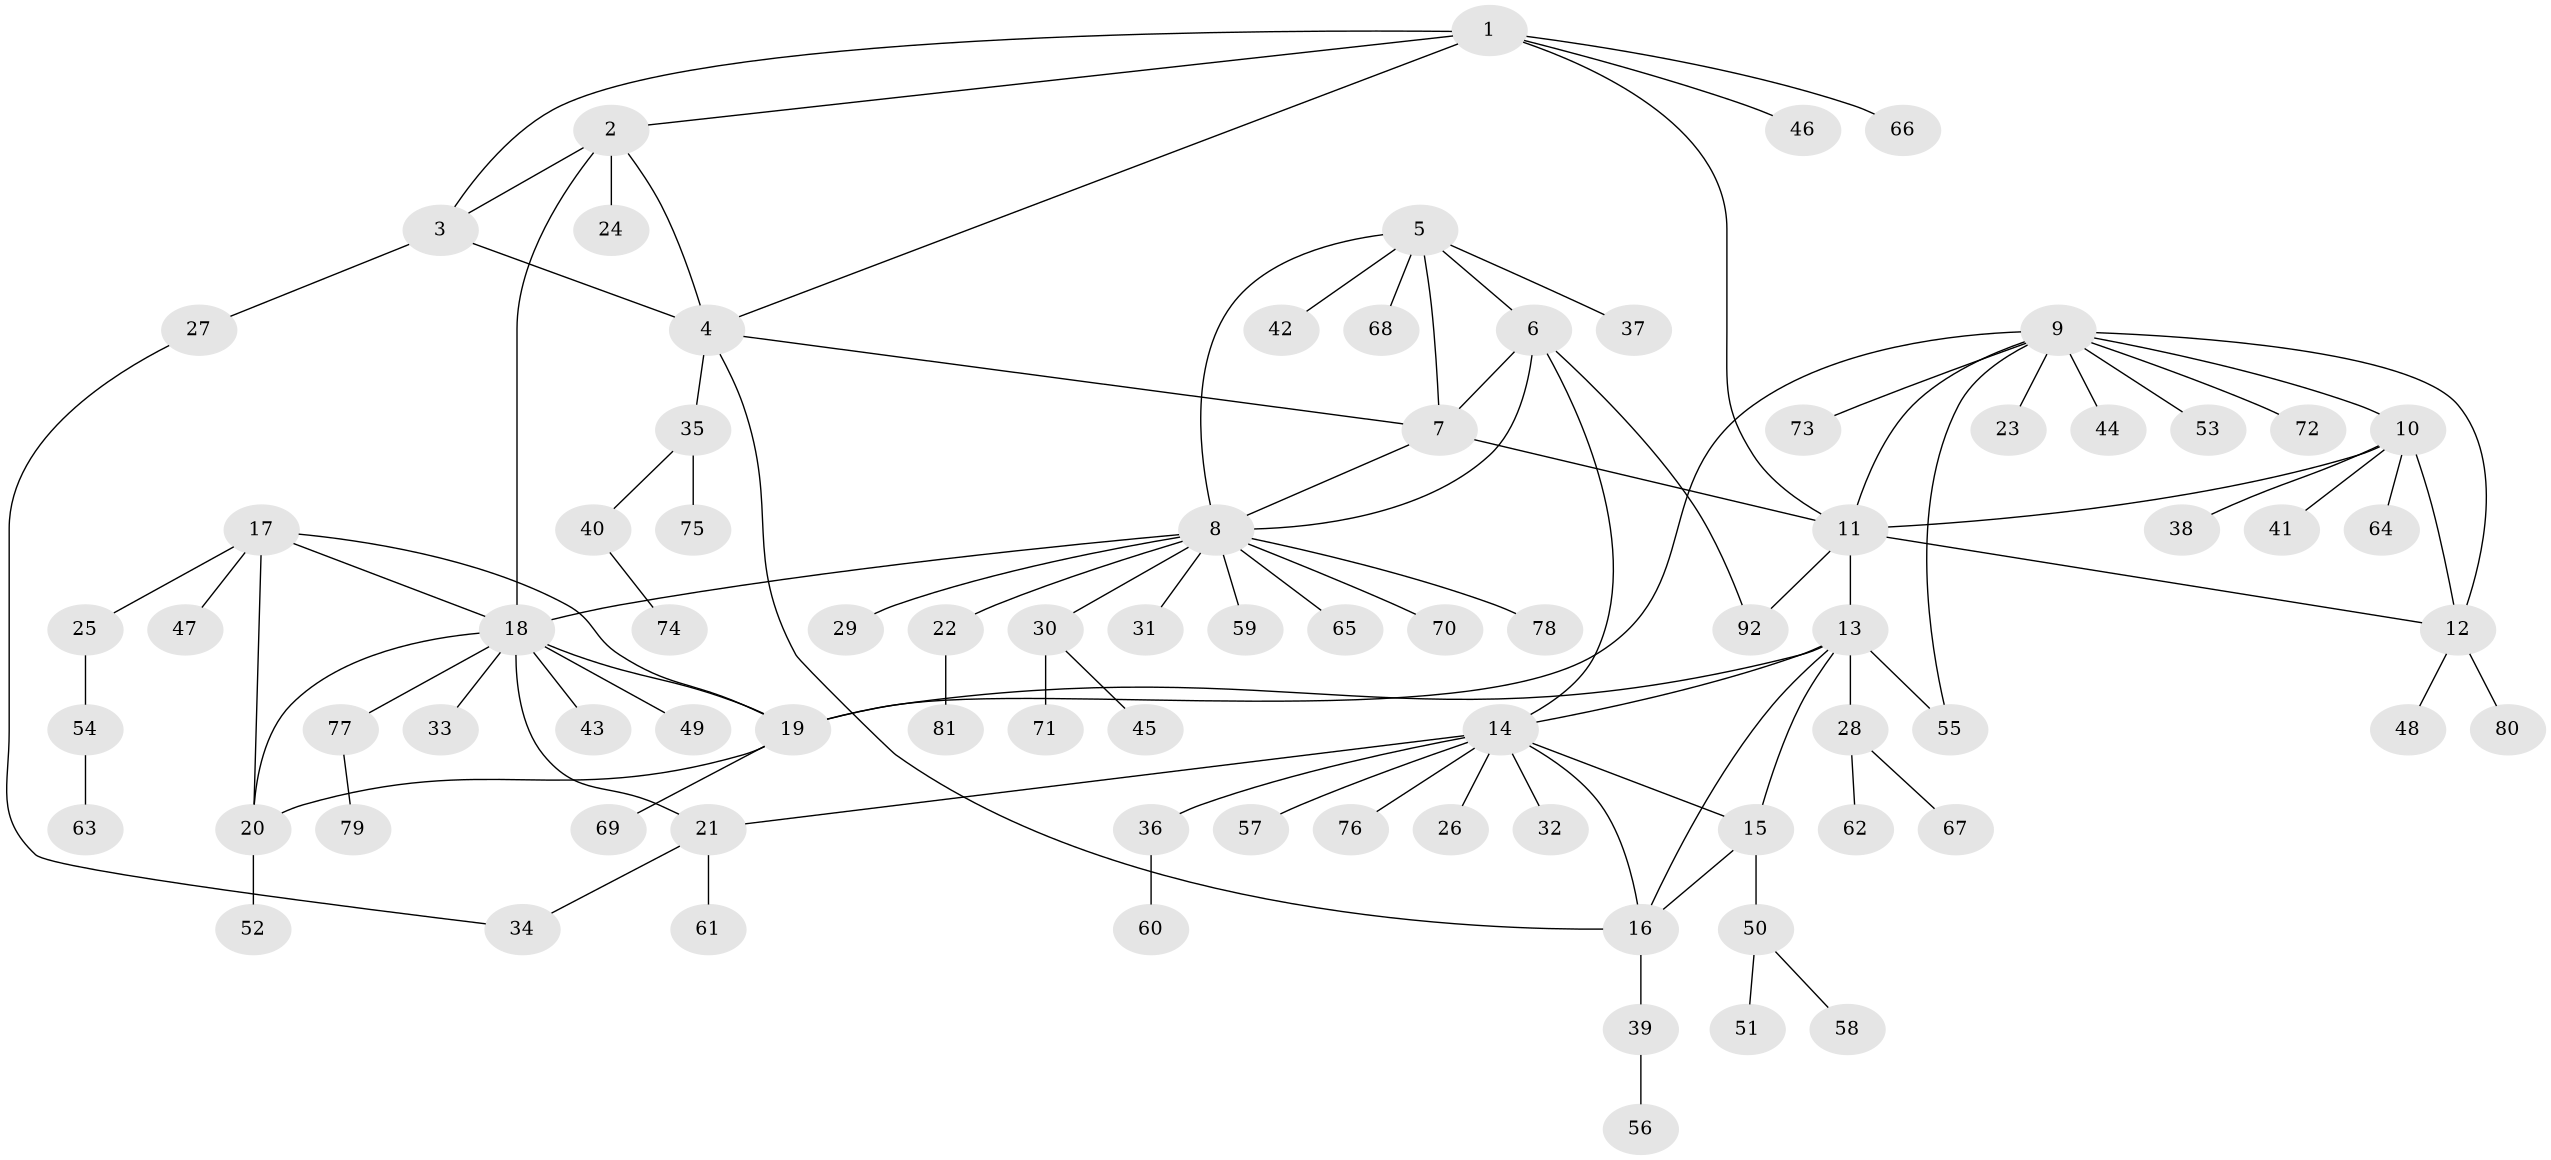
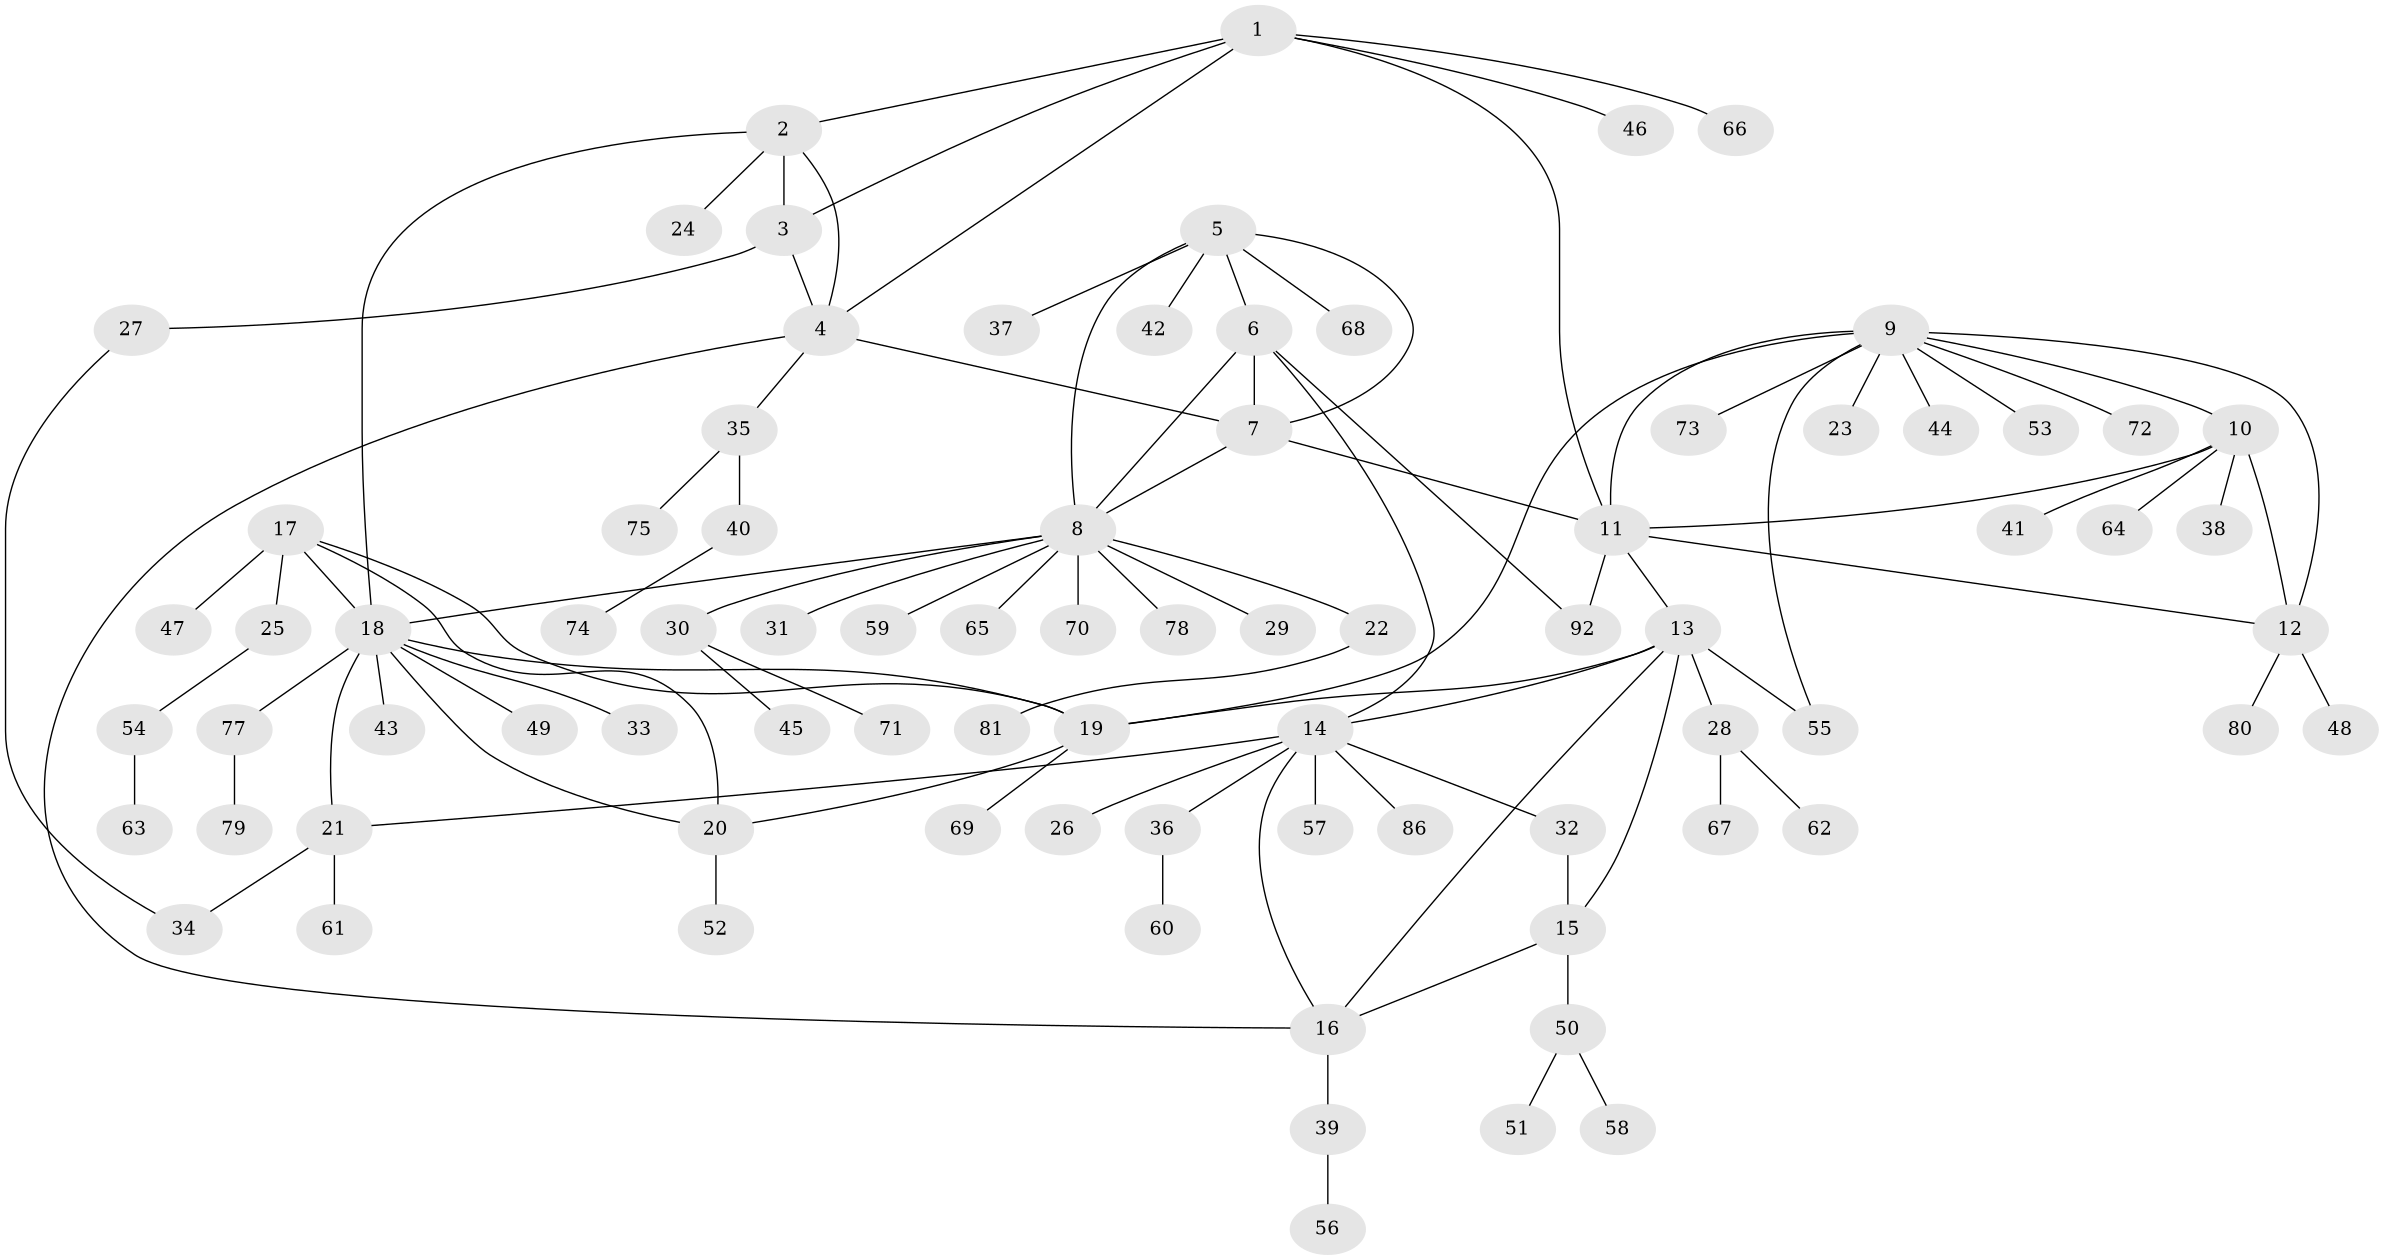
(1628, 780) -> (1568, 880)
(1351, 830) -> (1415, 830)
